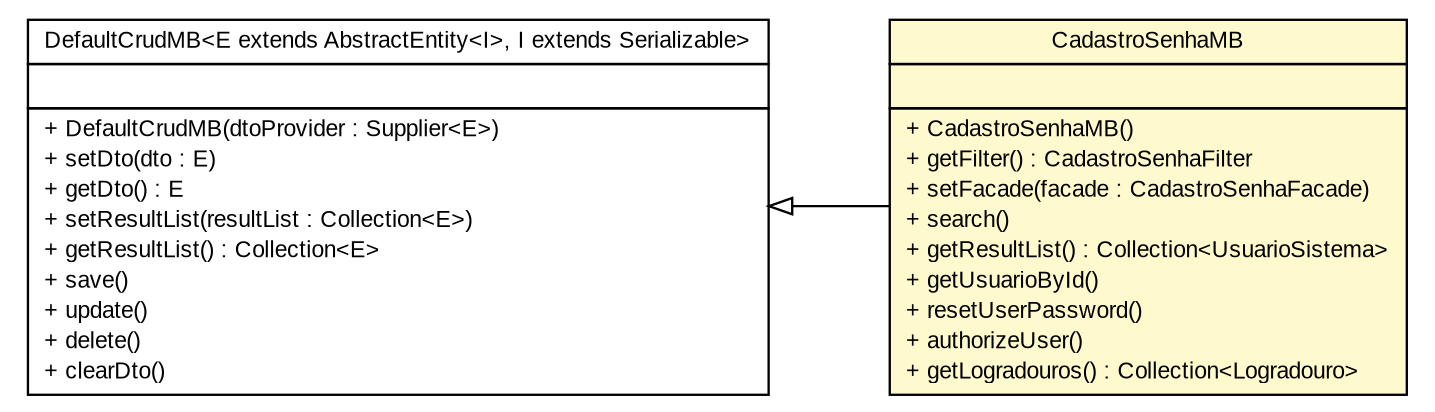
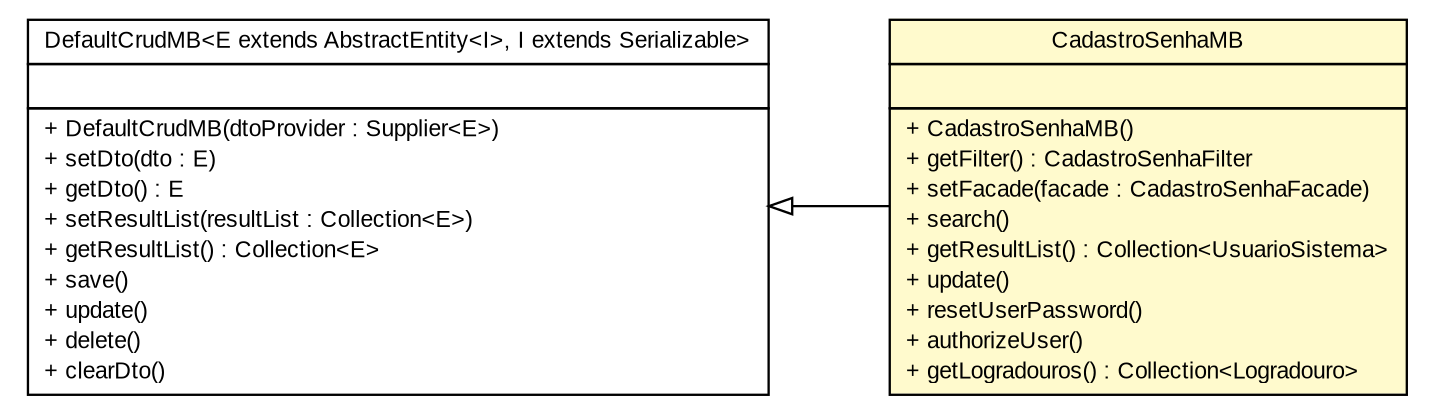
(1003, 281) -> (958, 281)
